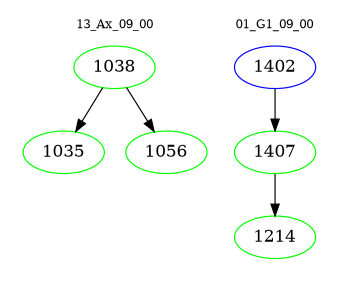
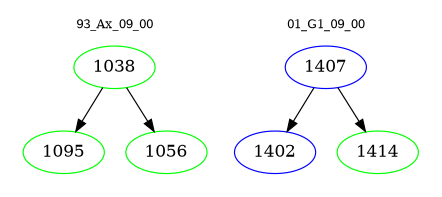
(115, 25) -> (115, 25)
(275, 104) -> (304, 104)
(64, 152) -> (64, 152)
(275, 152) -> (326, 67)
(275, 237) -> (378, 152)
